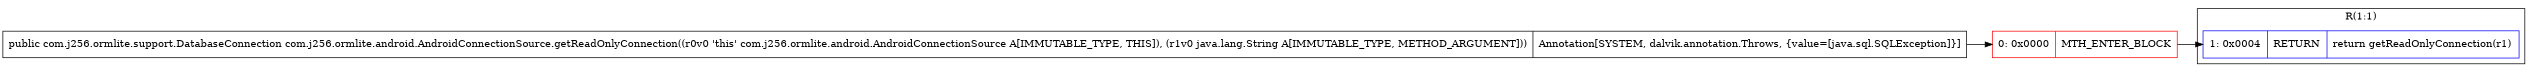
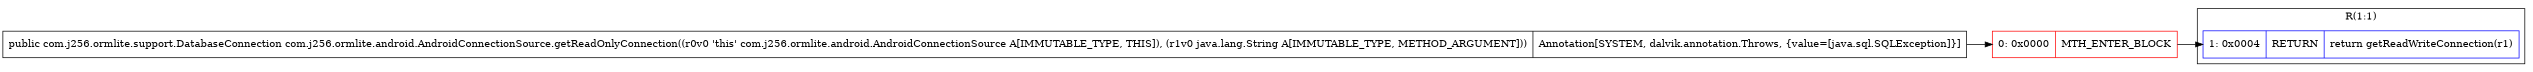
(2422, 44) -> (2422, 44)
